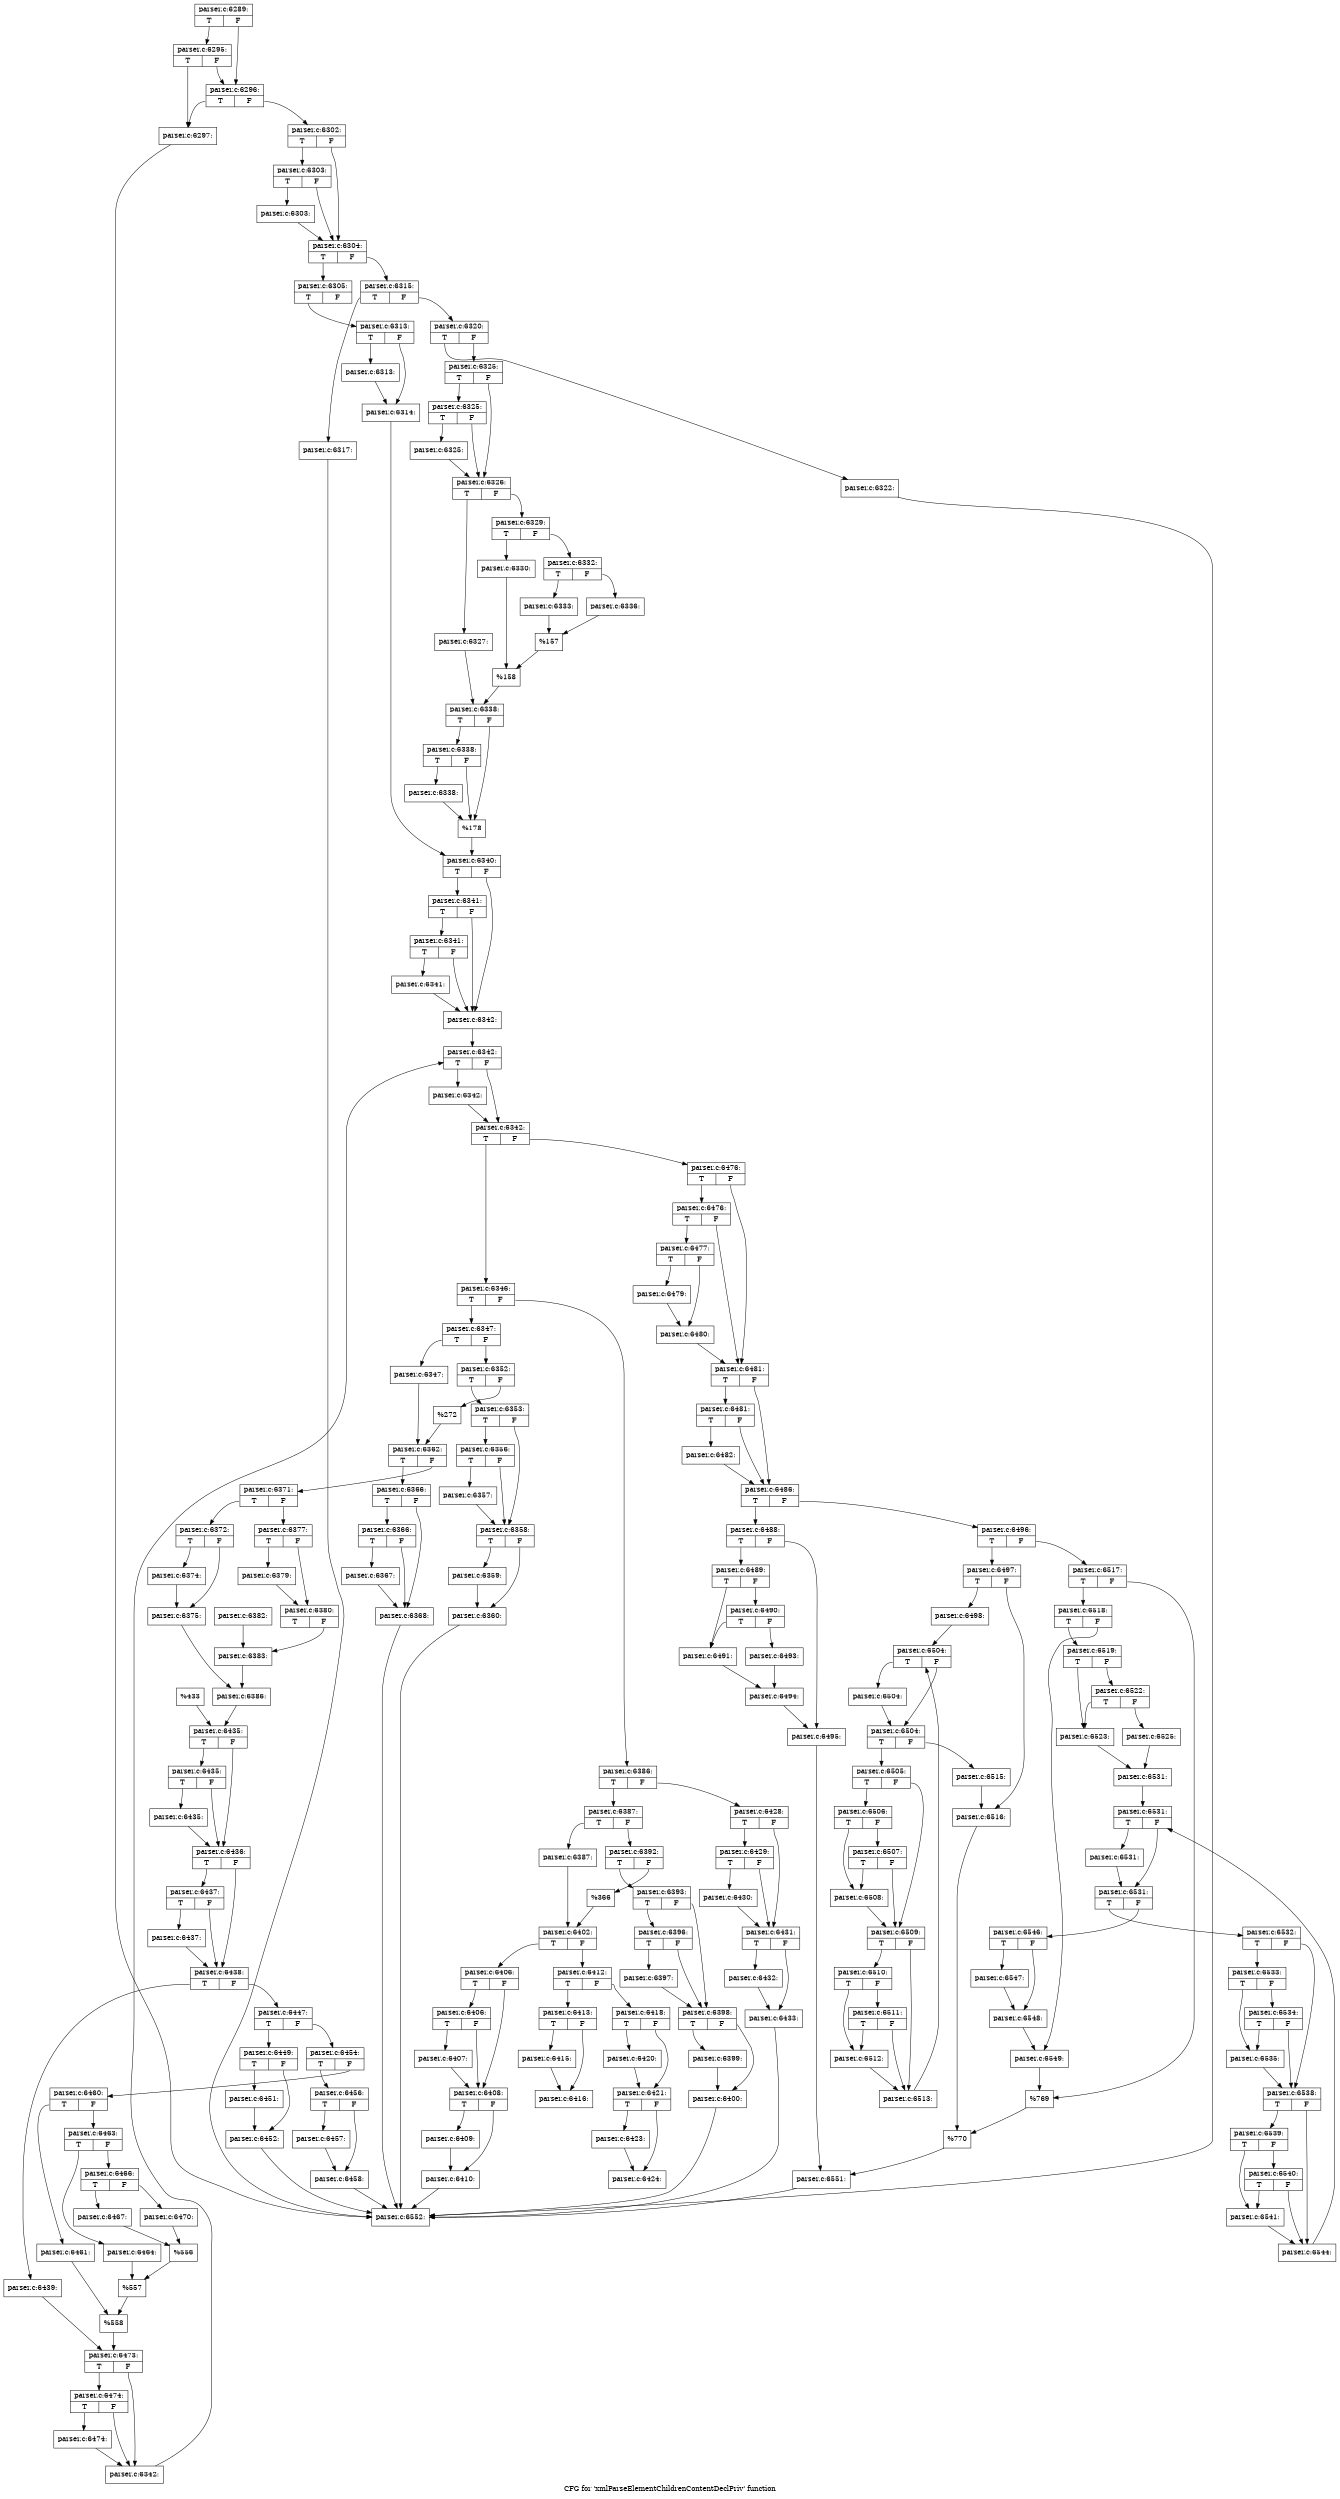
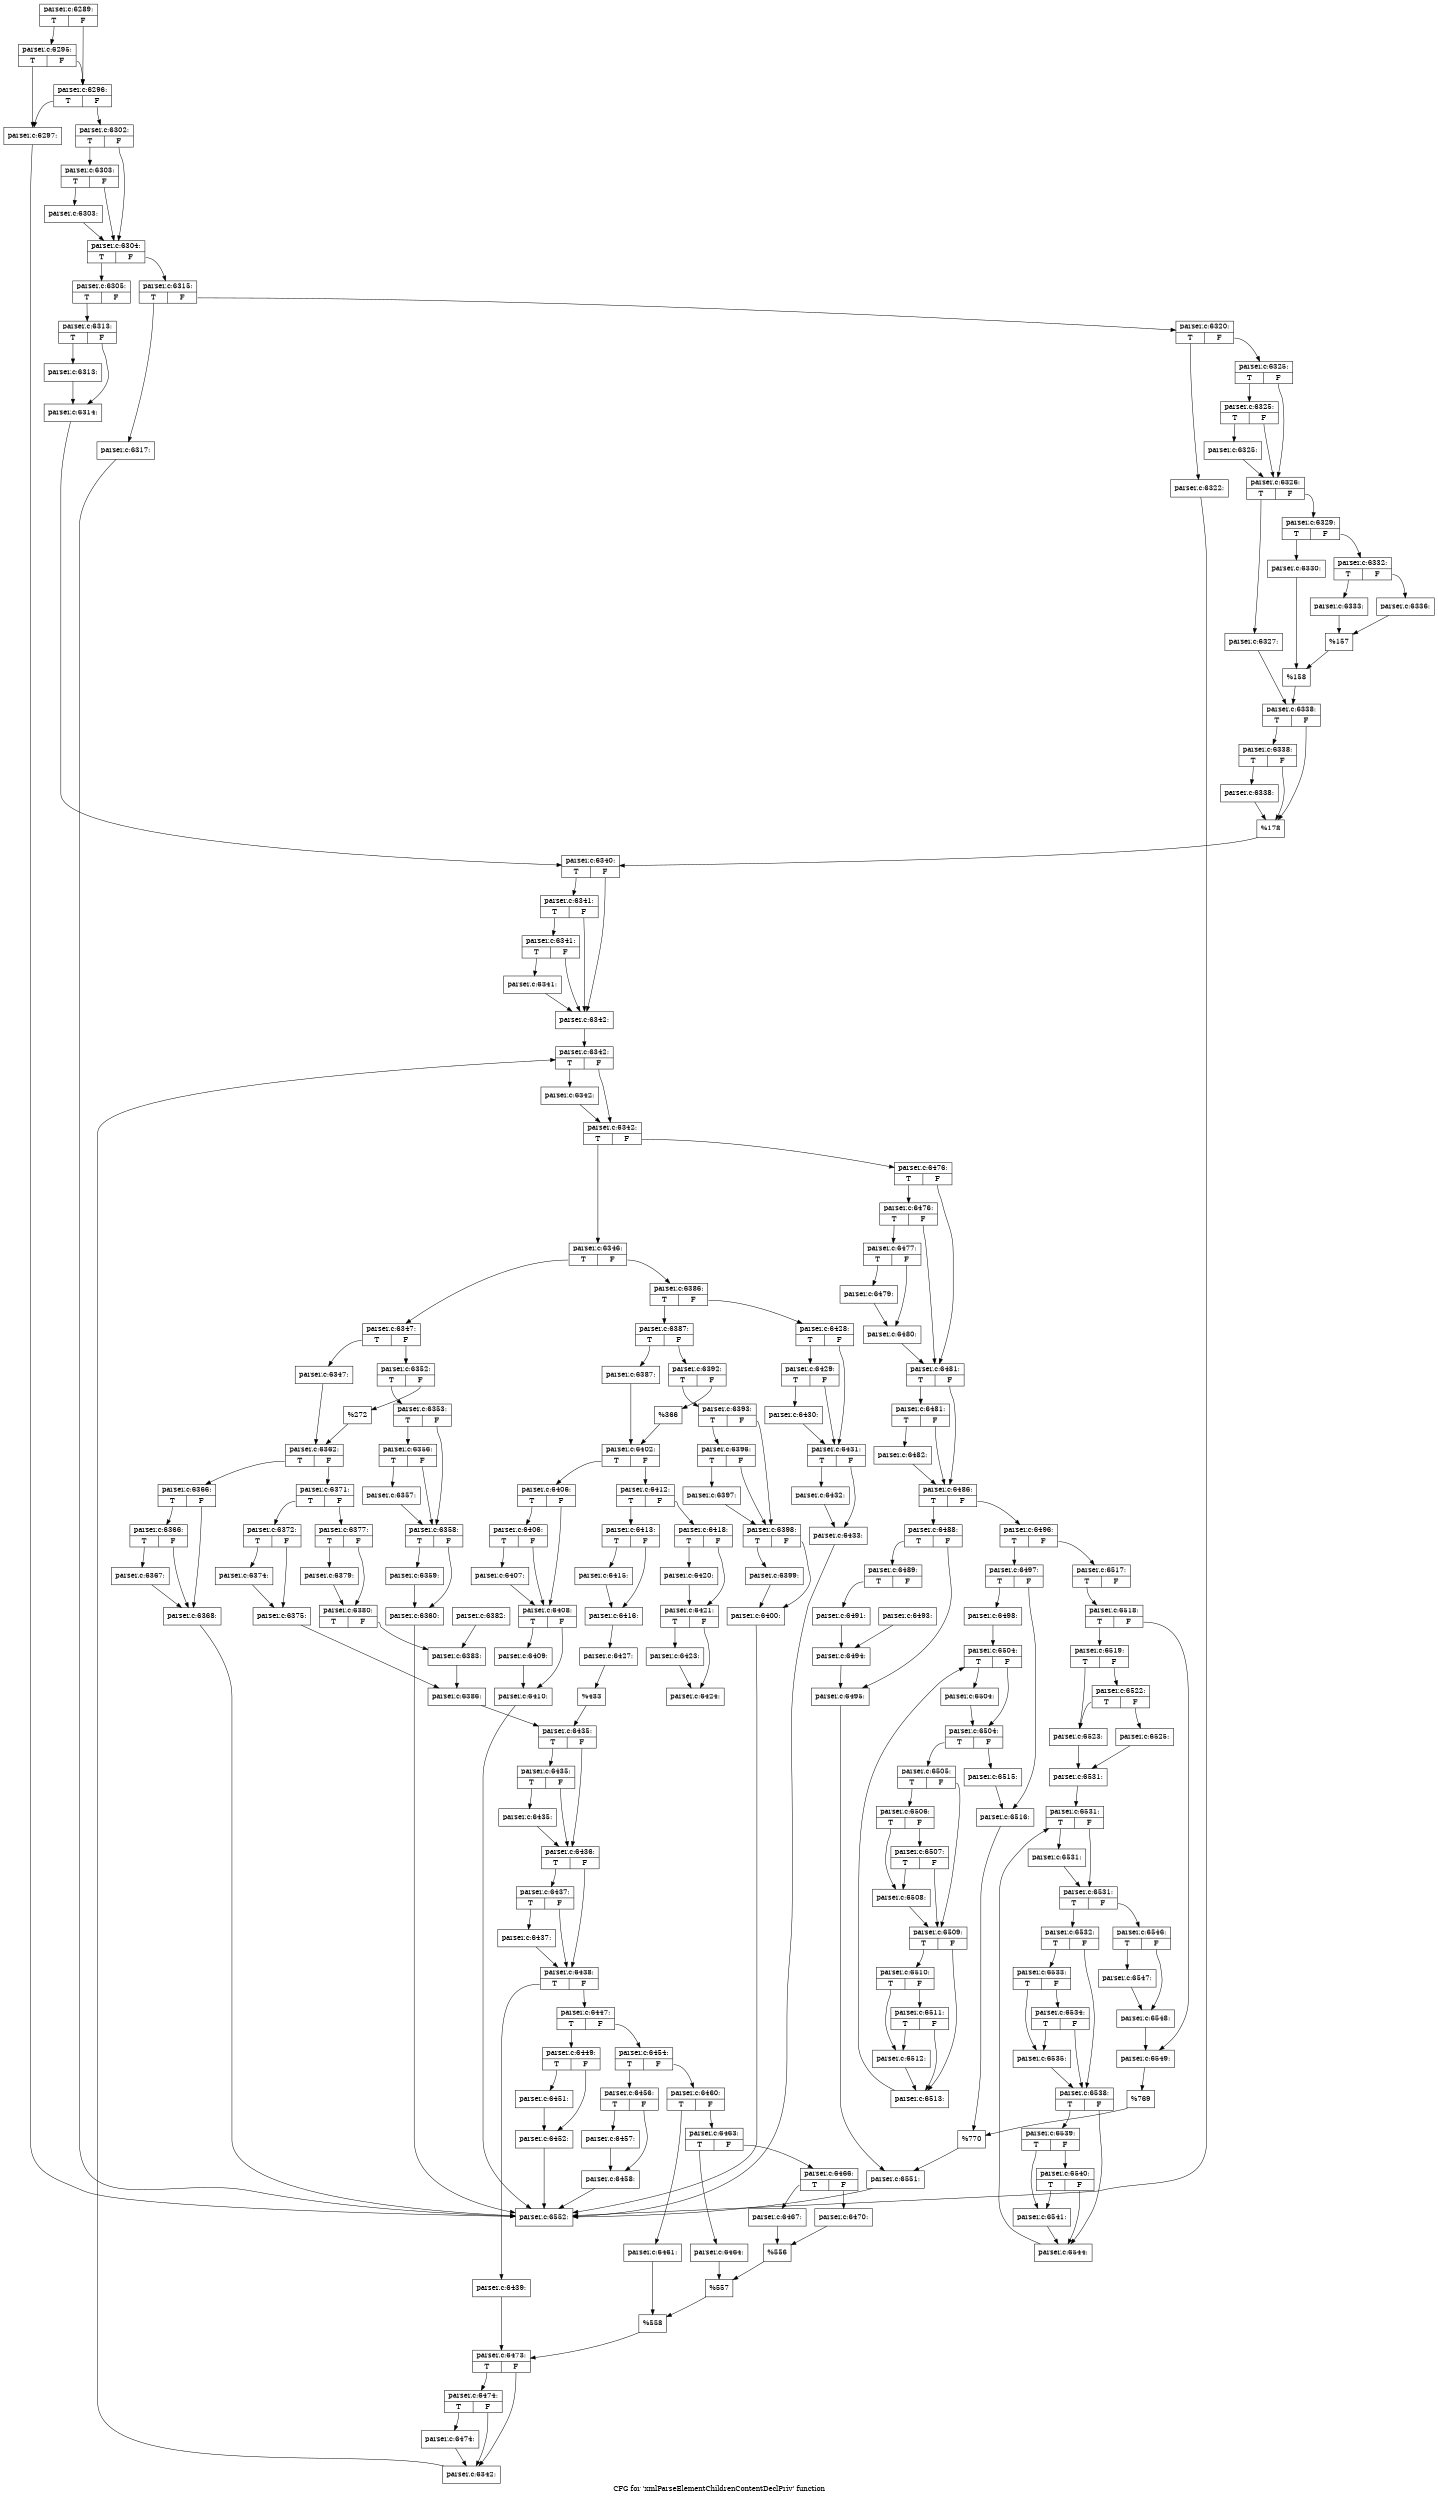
(755, 1616) -> none
none -> (609, 1657)
(1194, 1866) -> none
